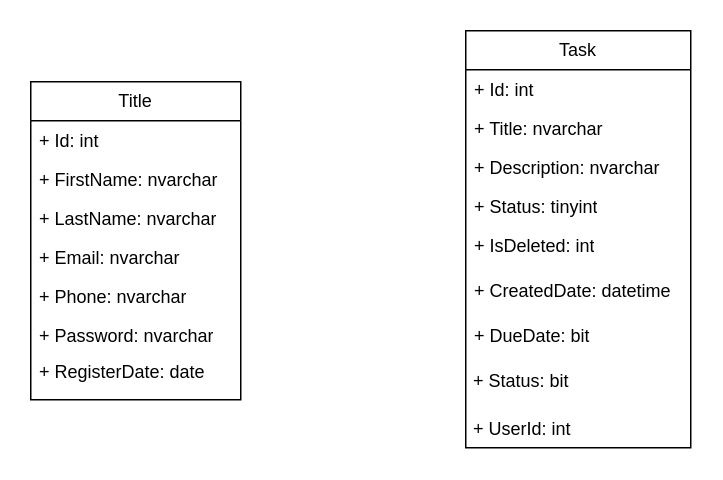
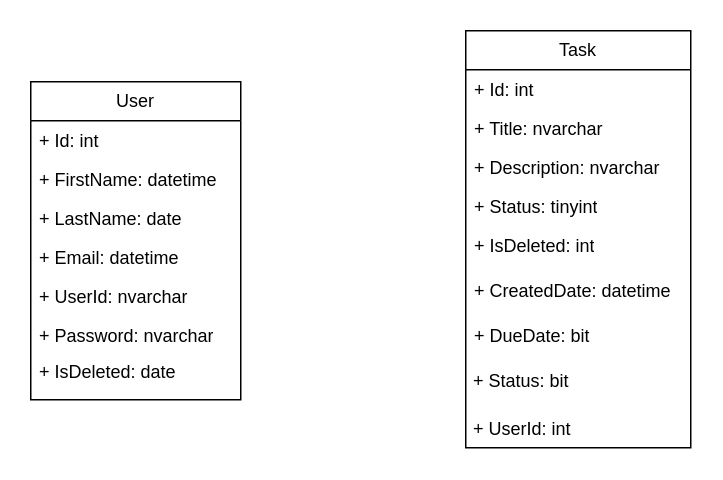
(136, 101) -> (136, 101)
(136, 181) -> (134, 181)
(134, 220) -> (113, 220)
(114, 259) -> (111, 259)
(118, 298) -> (123, 298)
(131, 373) -> (116, 373)
